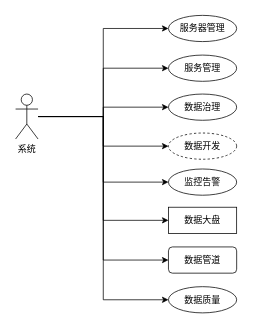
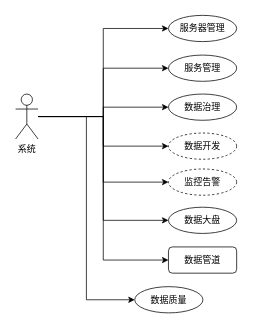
(203, 182) -> (203, 182)
(203, 221) -> (203, 221)
(203, 300) -> (169, 300)
